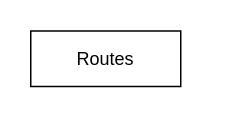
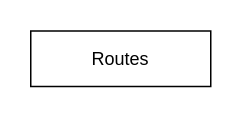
(106, 59) -> (121, 59)
